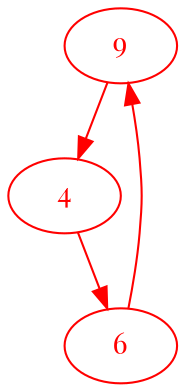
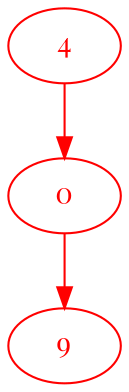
(97, 111) -> none
(121, 346) -> (65, 196)
